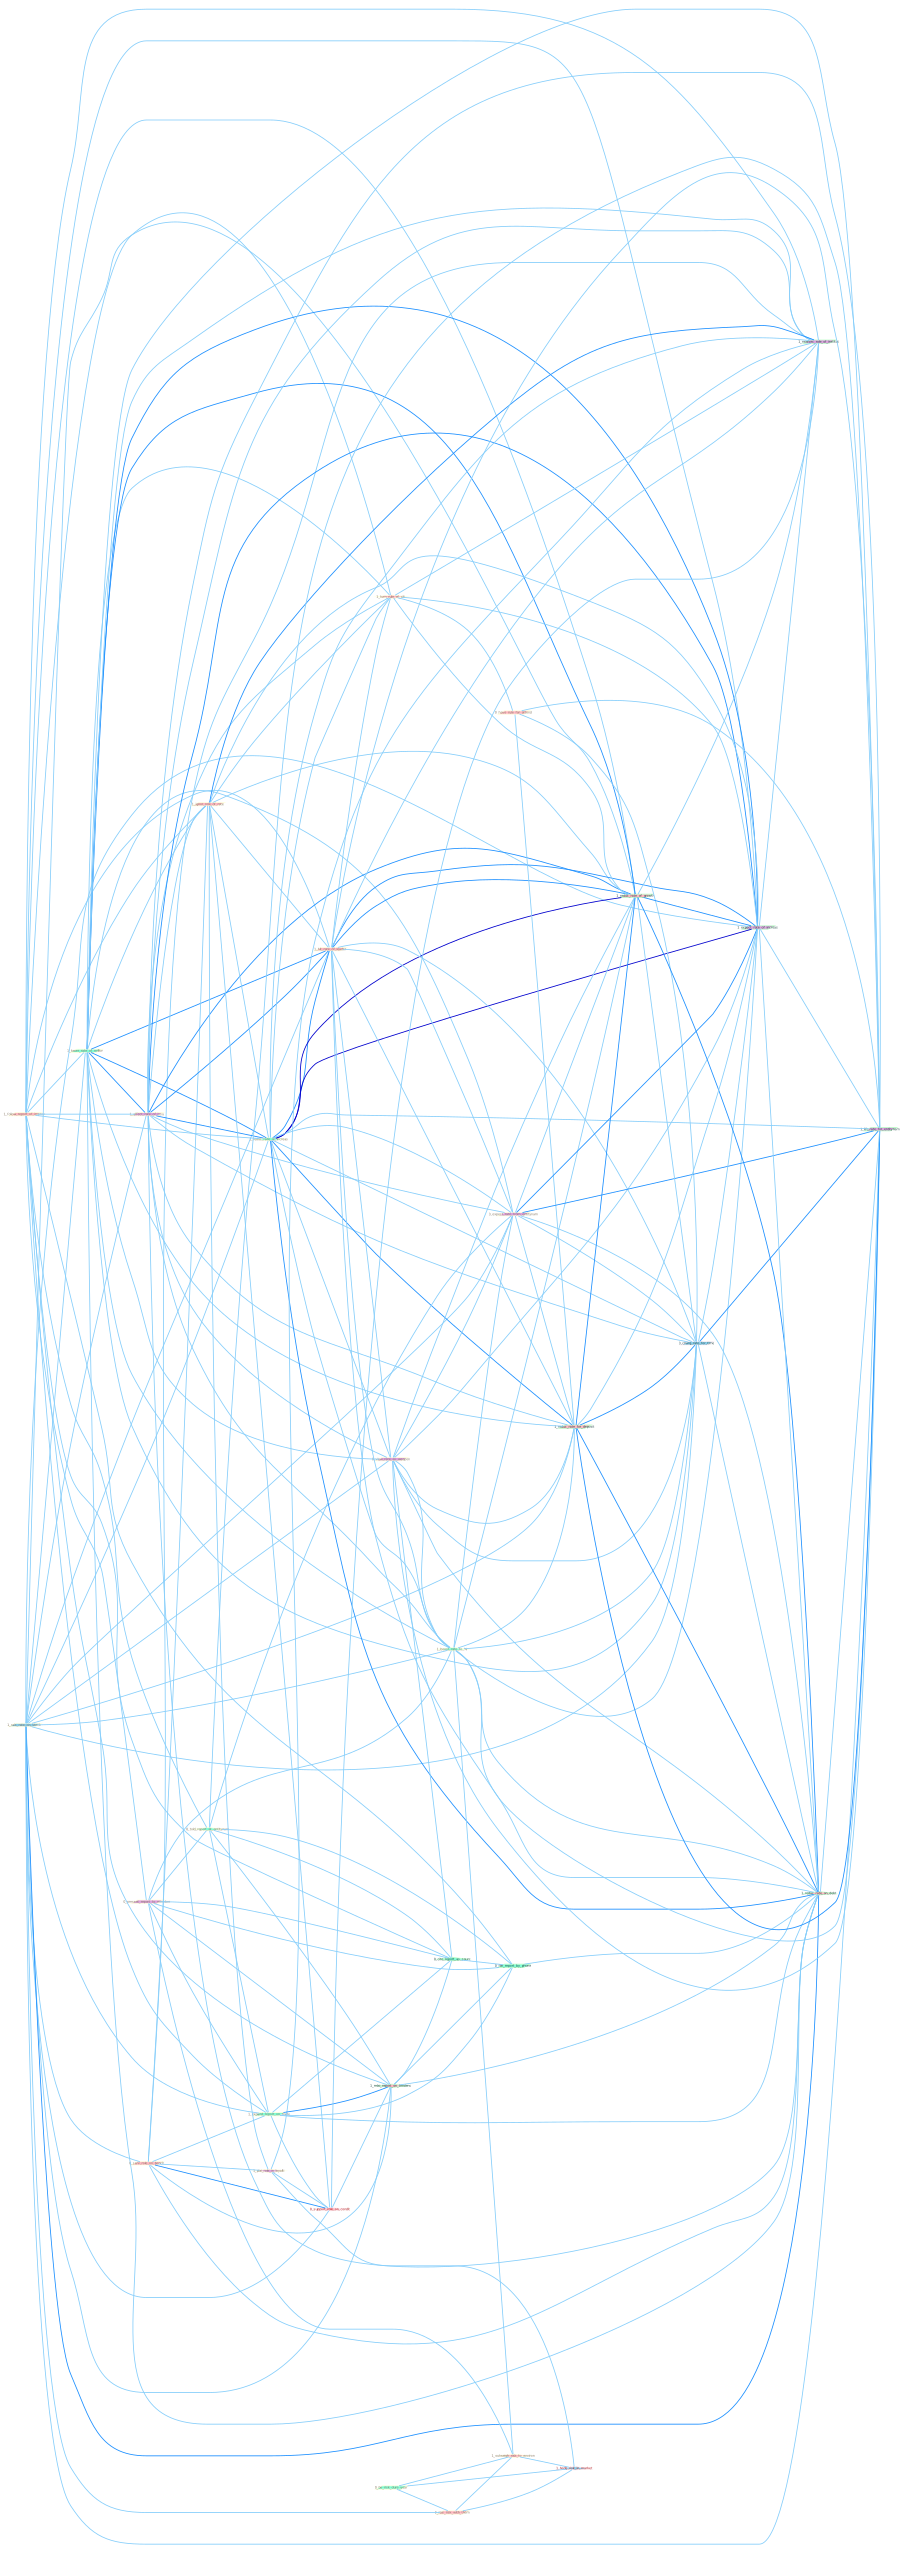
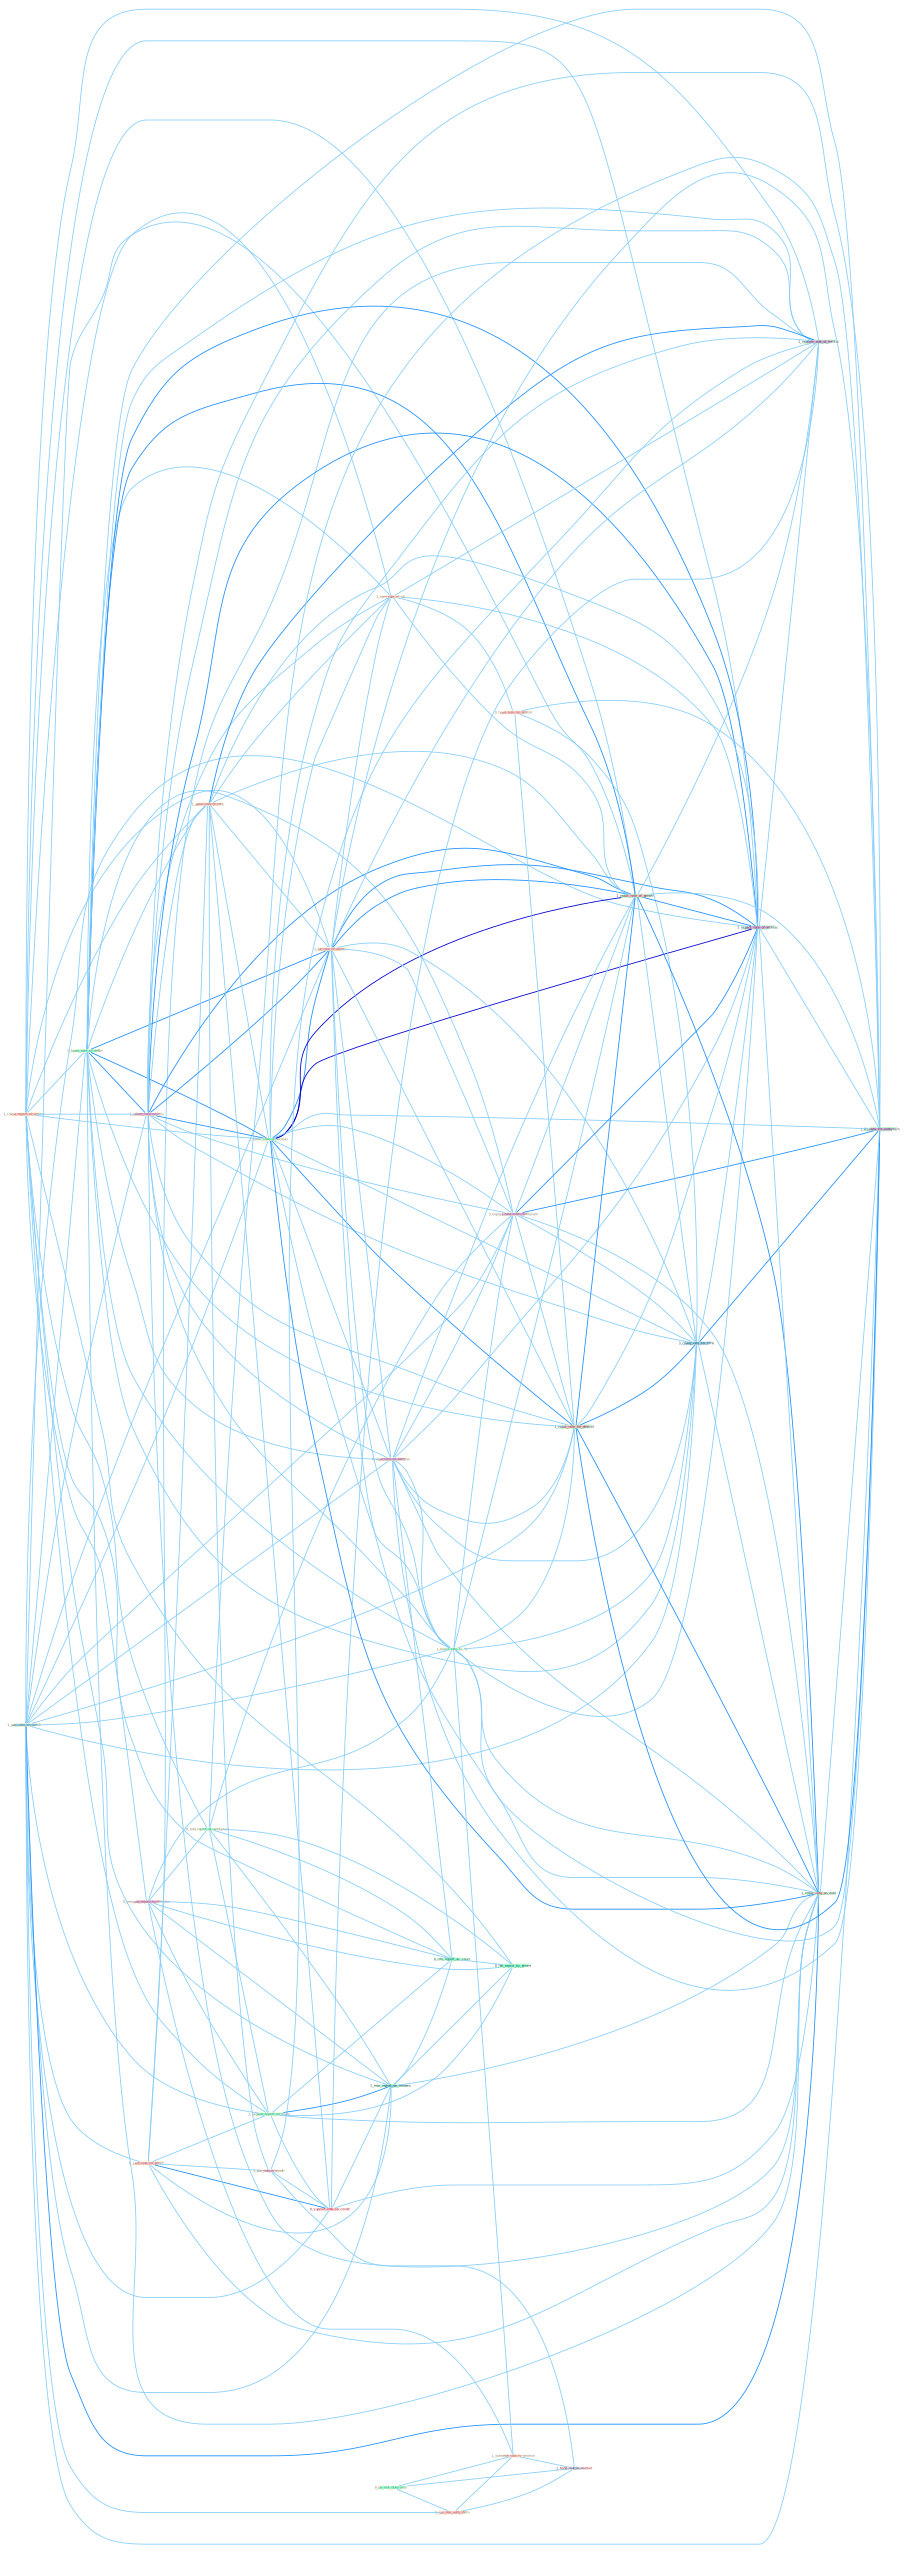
none -> (812, 959)
(679, 1953) -> (684, 2184)
(392, 2086) -> (392, 2086)
